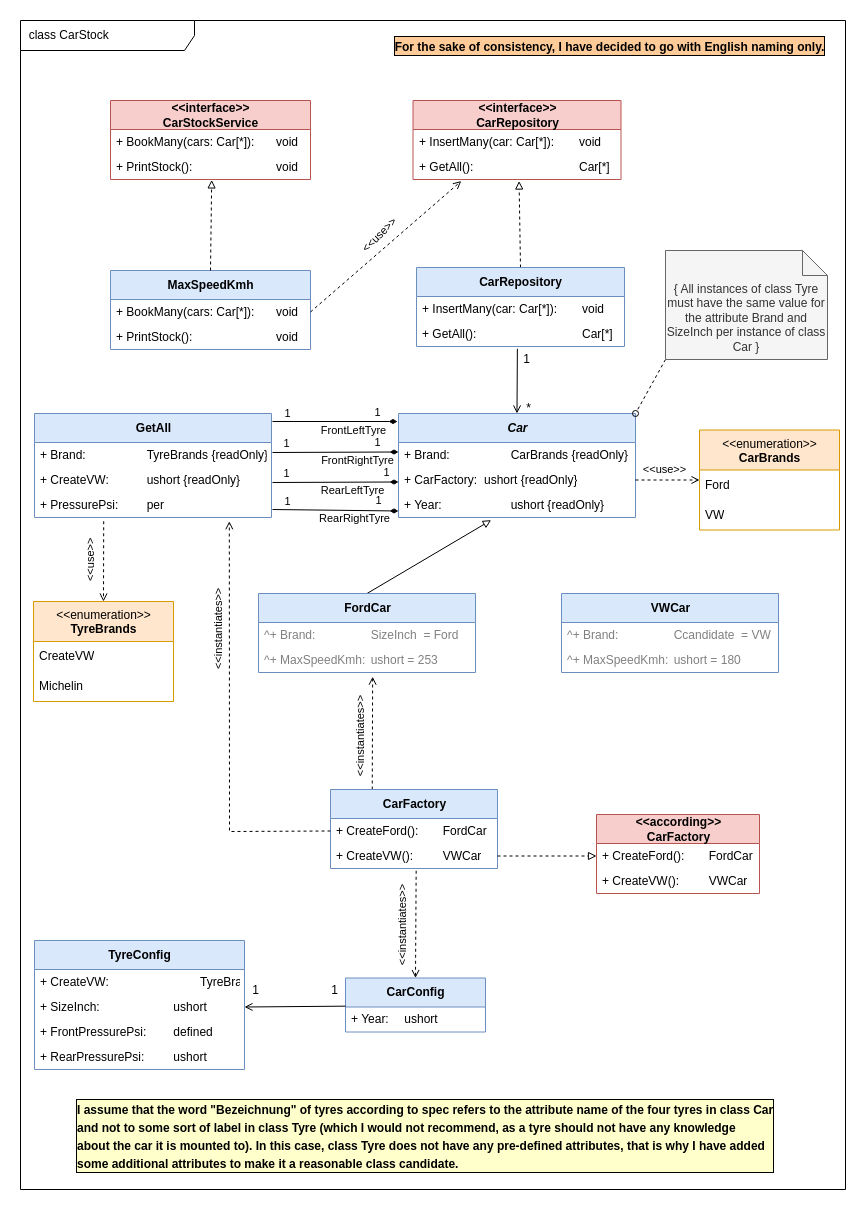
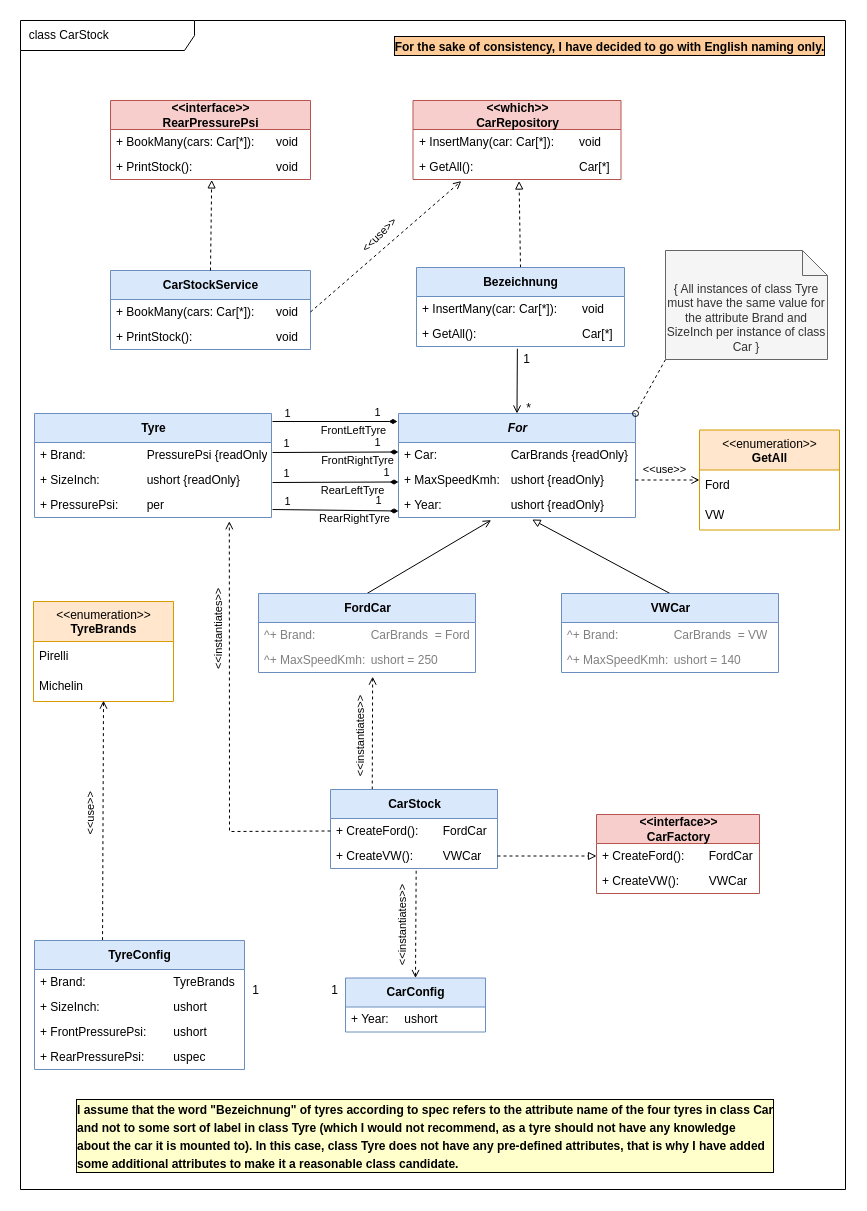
(211, 116) -> (211, 116)
(518, 116) -> (518, 116)
(521, 283) -> (521, 283)
(211, 286) -> (211, 286)
(154, 429) -> (154, 429)
(518, 429) -> (518, 429)
(770, 452) -> (770, 452)
(142, 456) -> (144, 456)
(502, 456) -> (496, 456)
(137, 481) -> (135, 481)
(502, 481) -> (506, 481)
(482, 525) -> (486, 523)
none -> (605, 558)
(104, 560) -> none
(351, 636) -> (356, 636)
(654, 636) -> (652, 636)
(66, 657) -> (57, 657)
(352, 661) -> (352, 661)
(655, 661) -> (655, 661)
(415, 805) -> (415, 805)
none -> (103, 822)
(679, 830) -> (679, 830)
(121, 983) -> (111, 983)
(296, 1007) -> none
(125, 1033) -> (123, 1033)
(123, 1058) -> (120, 1058)
